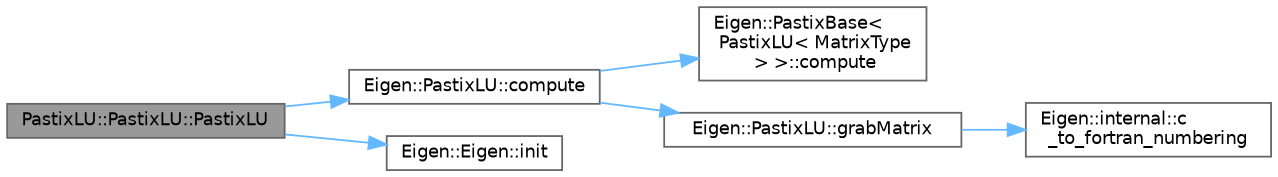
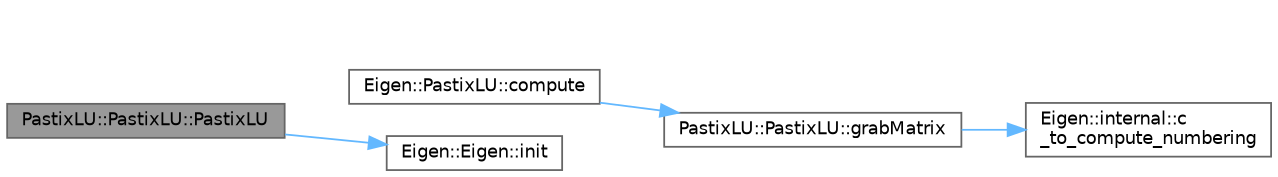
(813, 44) -> none
(308, 104) -> none
(813, 130) -> (813, 130)
(1148, 130) -> (1148, 130)
